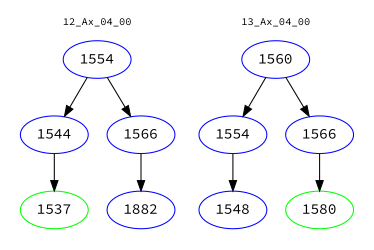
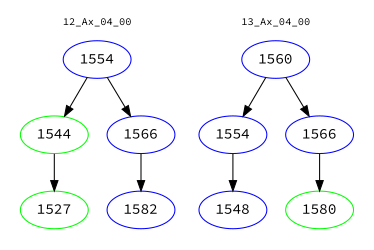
(54, 135) -> (54, 135)
(54, 210) -> (54, 210)
(141, 210) -> (141, 210)
